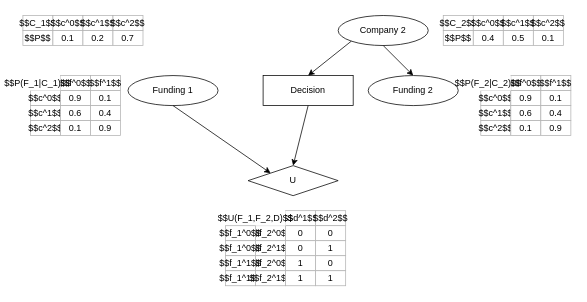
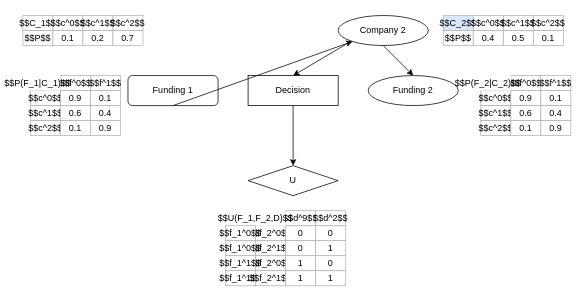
(458, 23) -> (458, 23)
(173, 90) -> (173, 90)
(308, 90) -> (293, 90)
(219, 137) -> (254, 76)
(300, 218) -> (300, 218)
